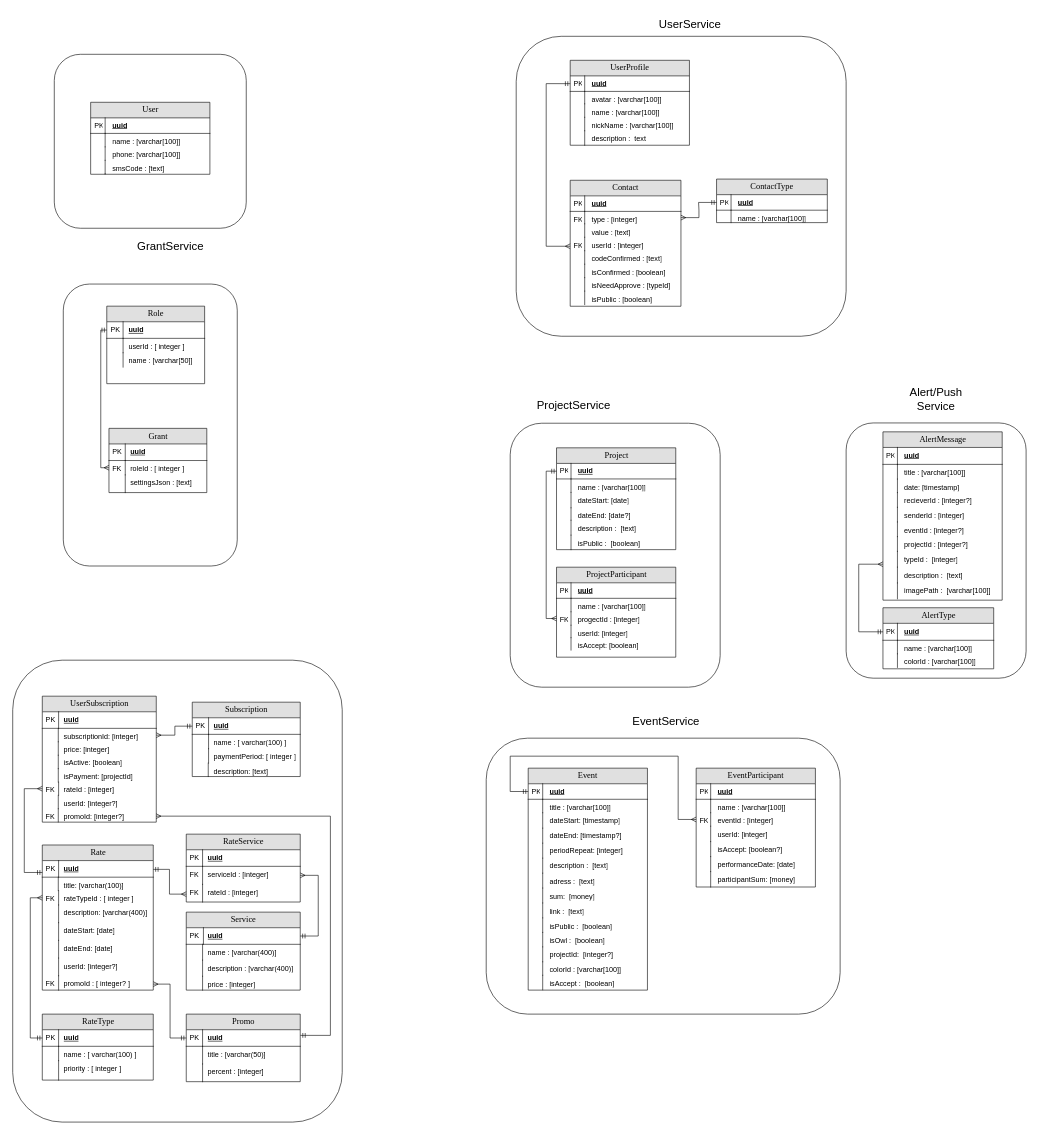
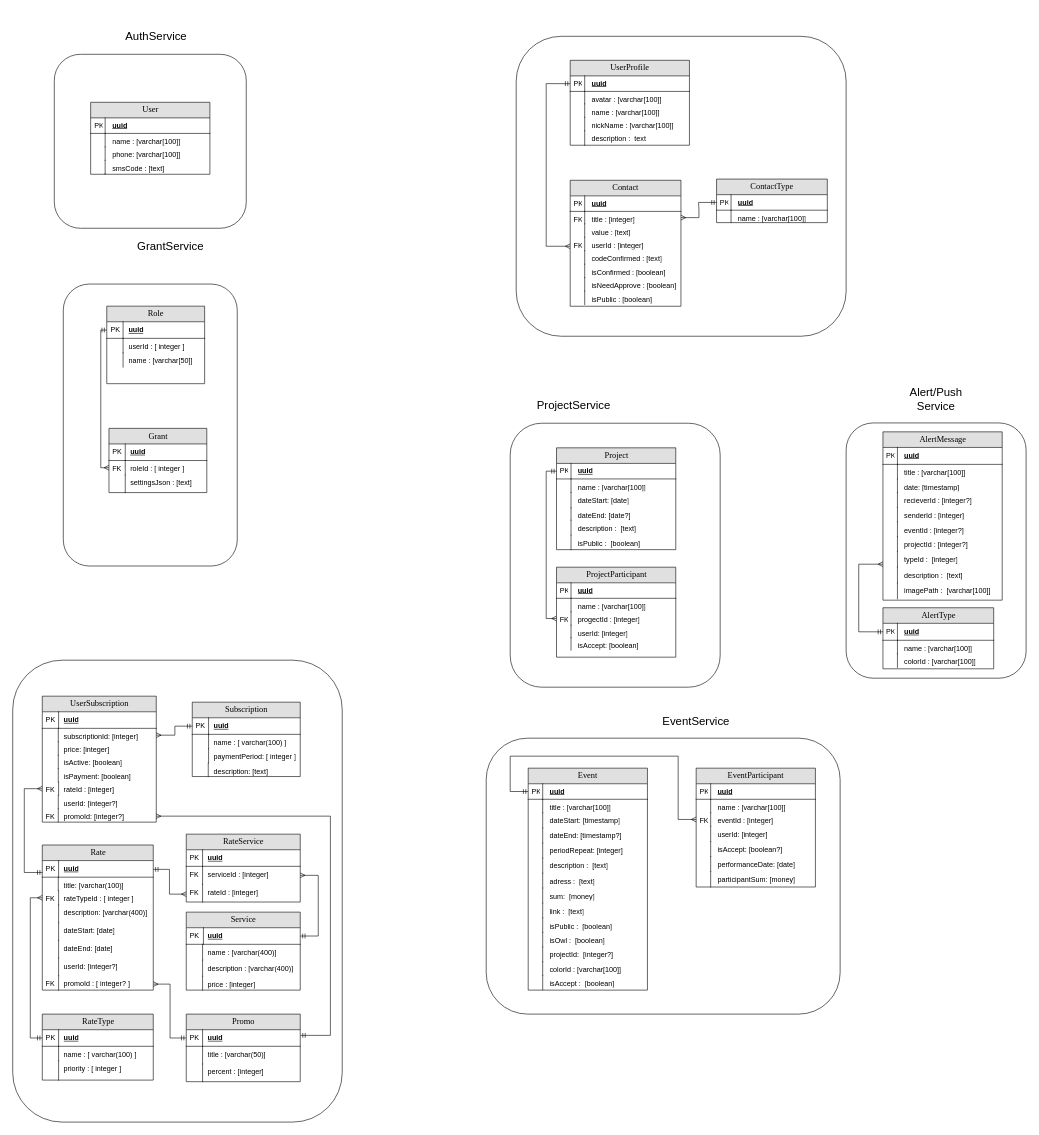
(690, 24) -> none
none -> (156, 36)
(620, 220) -> (621, 220)
(635, 290) -> (635, 290)
(666, 722) -> (696, 722)
(105, 777) -> (100, 777)
